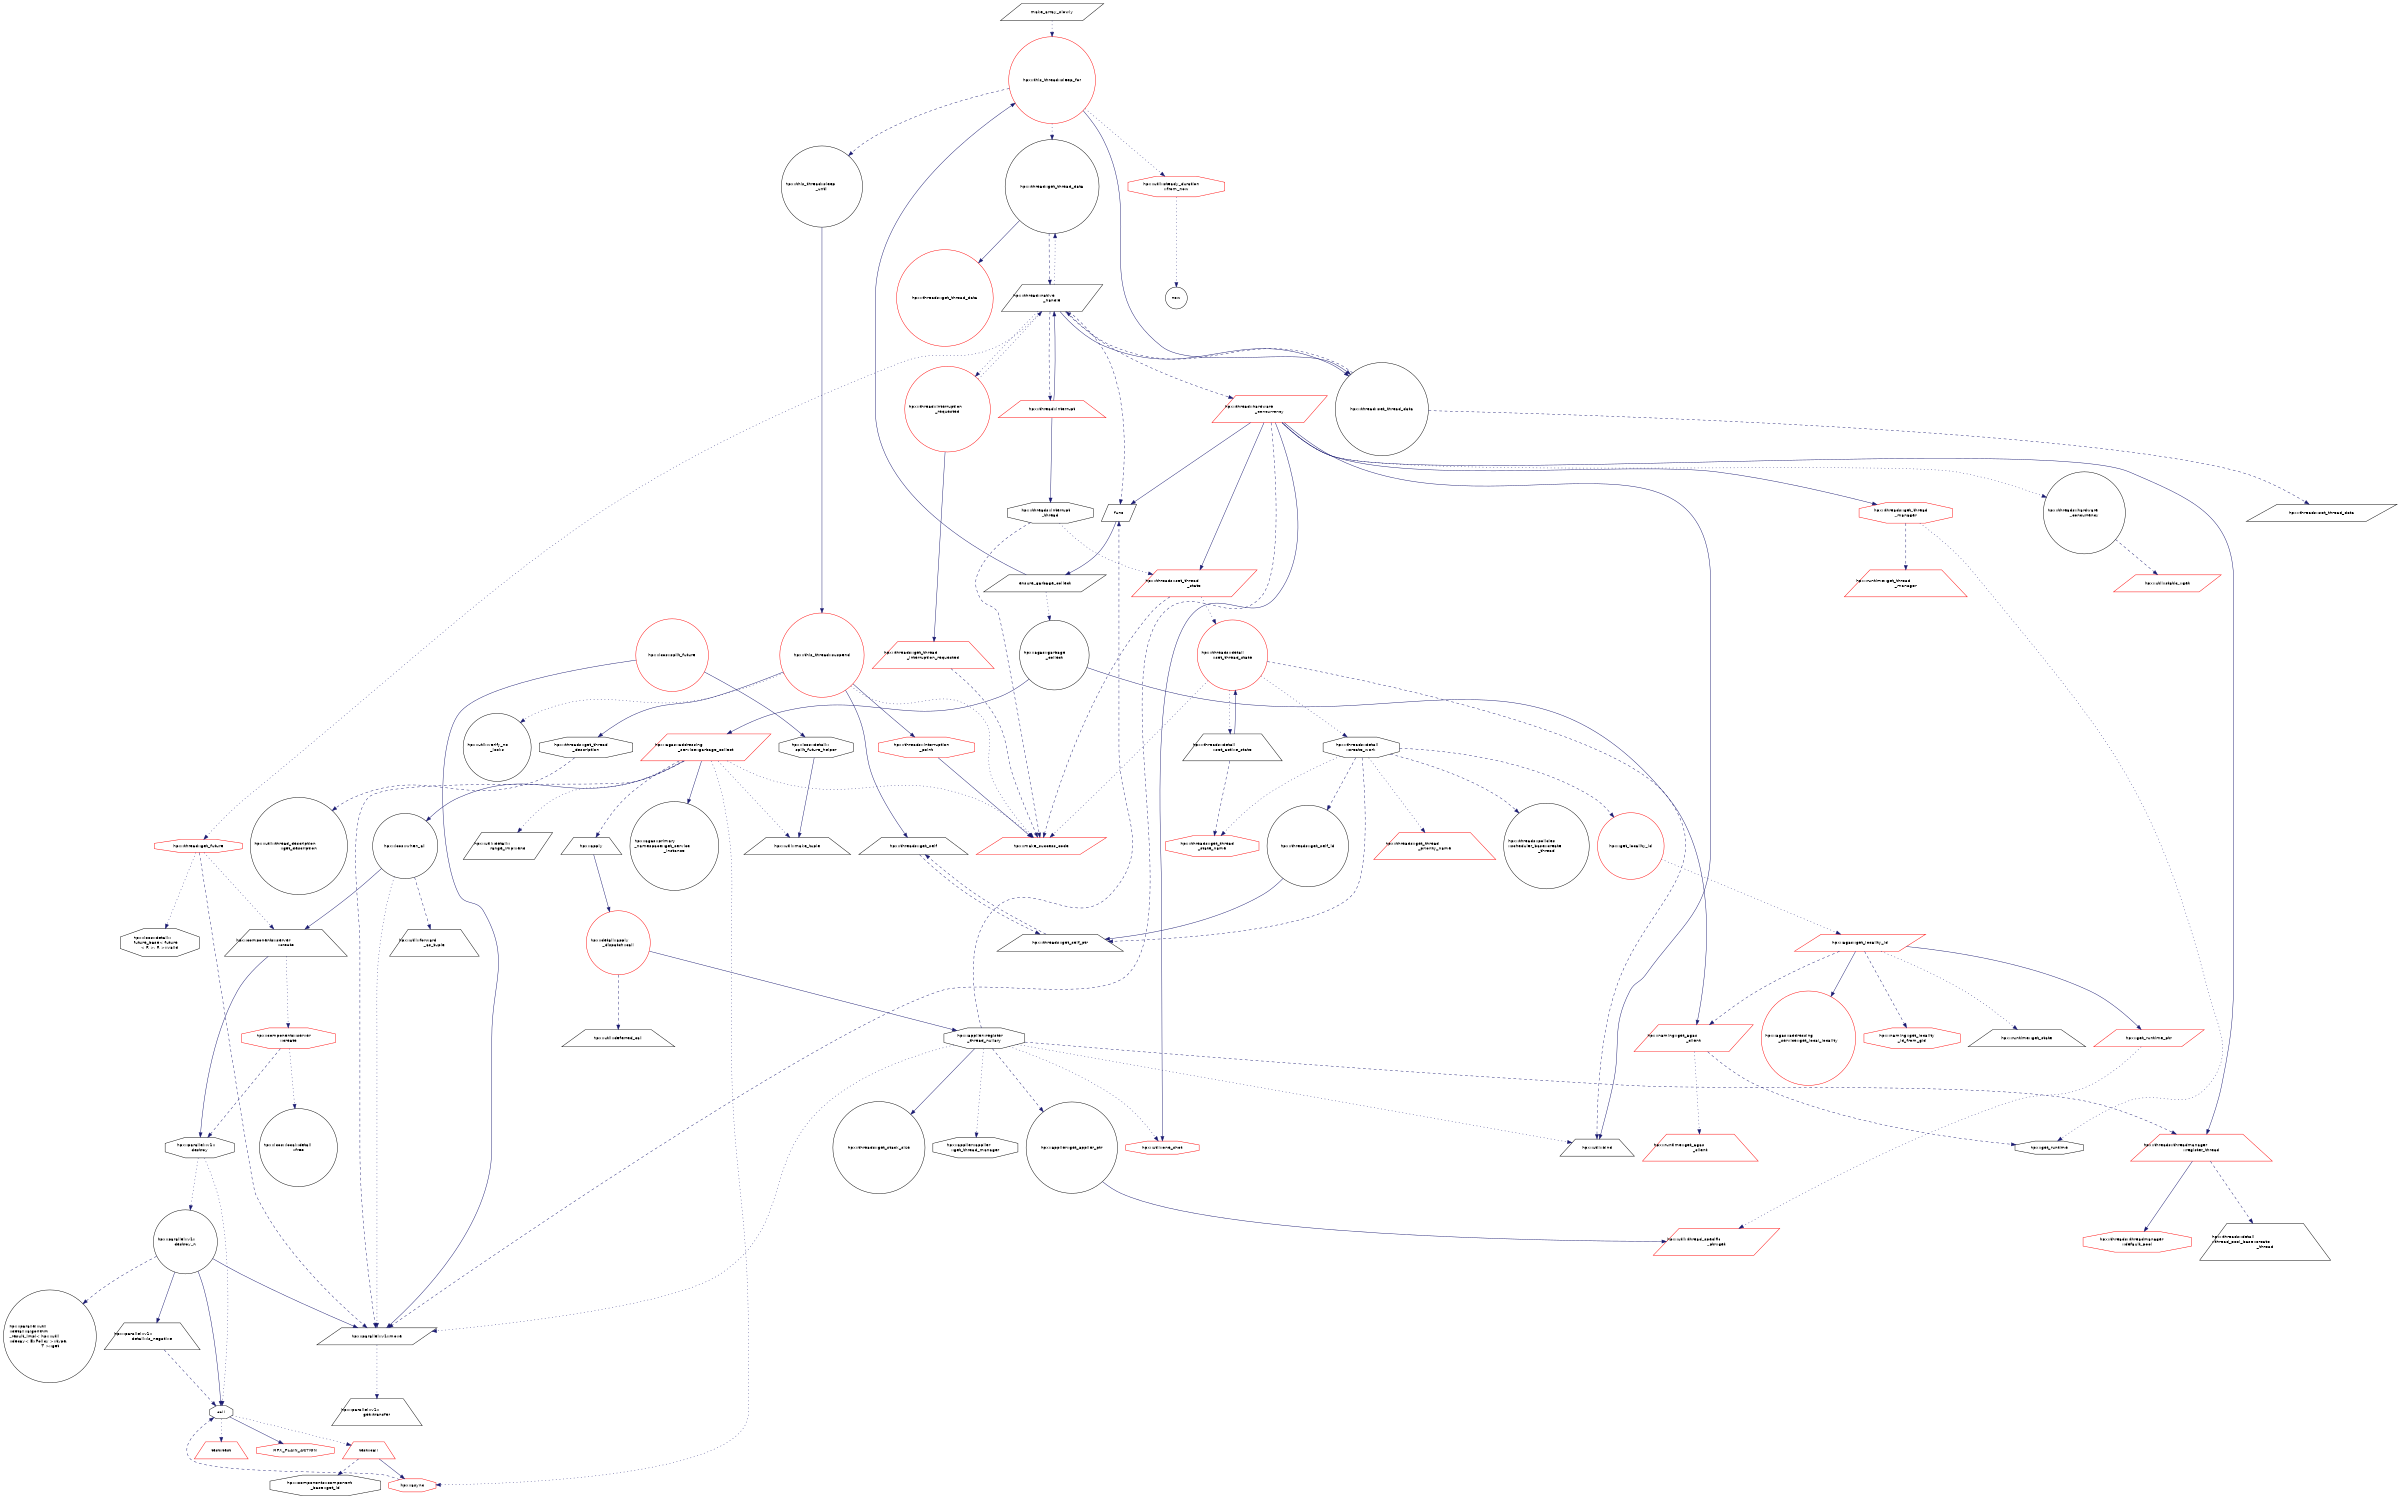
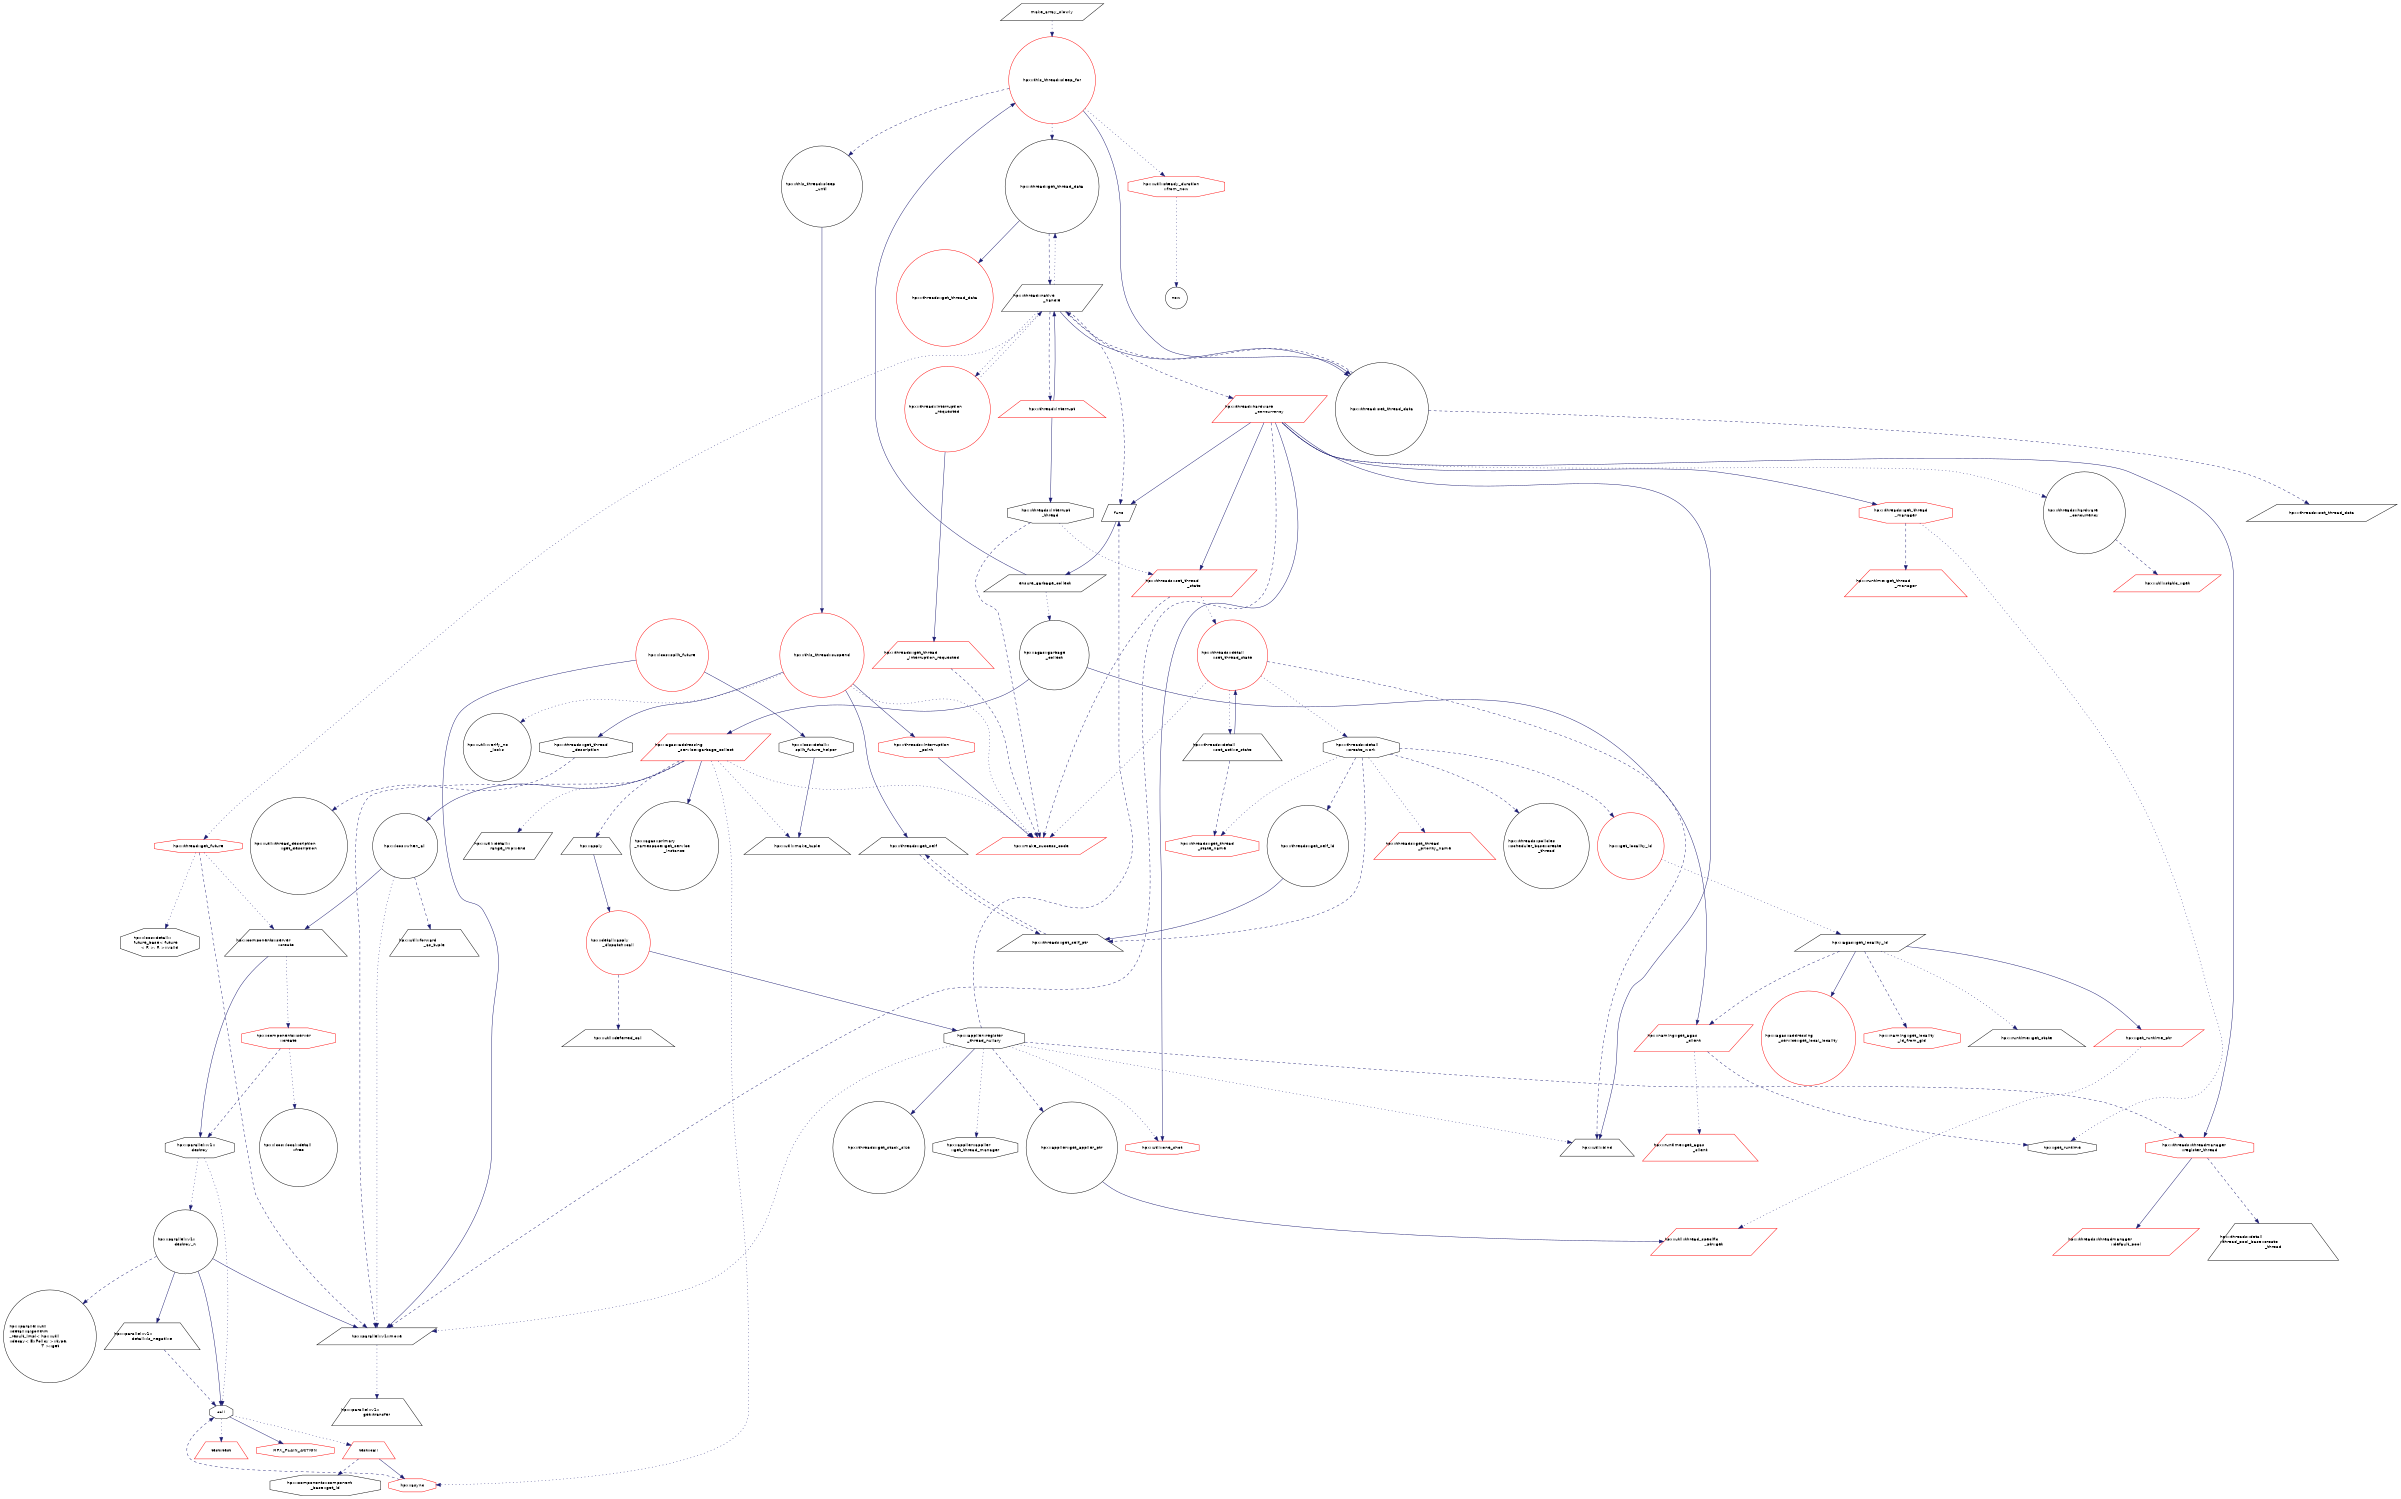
(1860, 943) -> (1860, 943)
(2201, 1148) -> (2200, 1148)
(2137, 1242) -> (2126, 1242)
